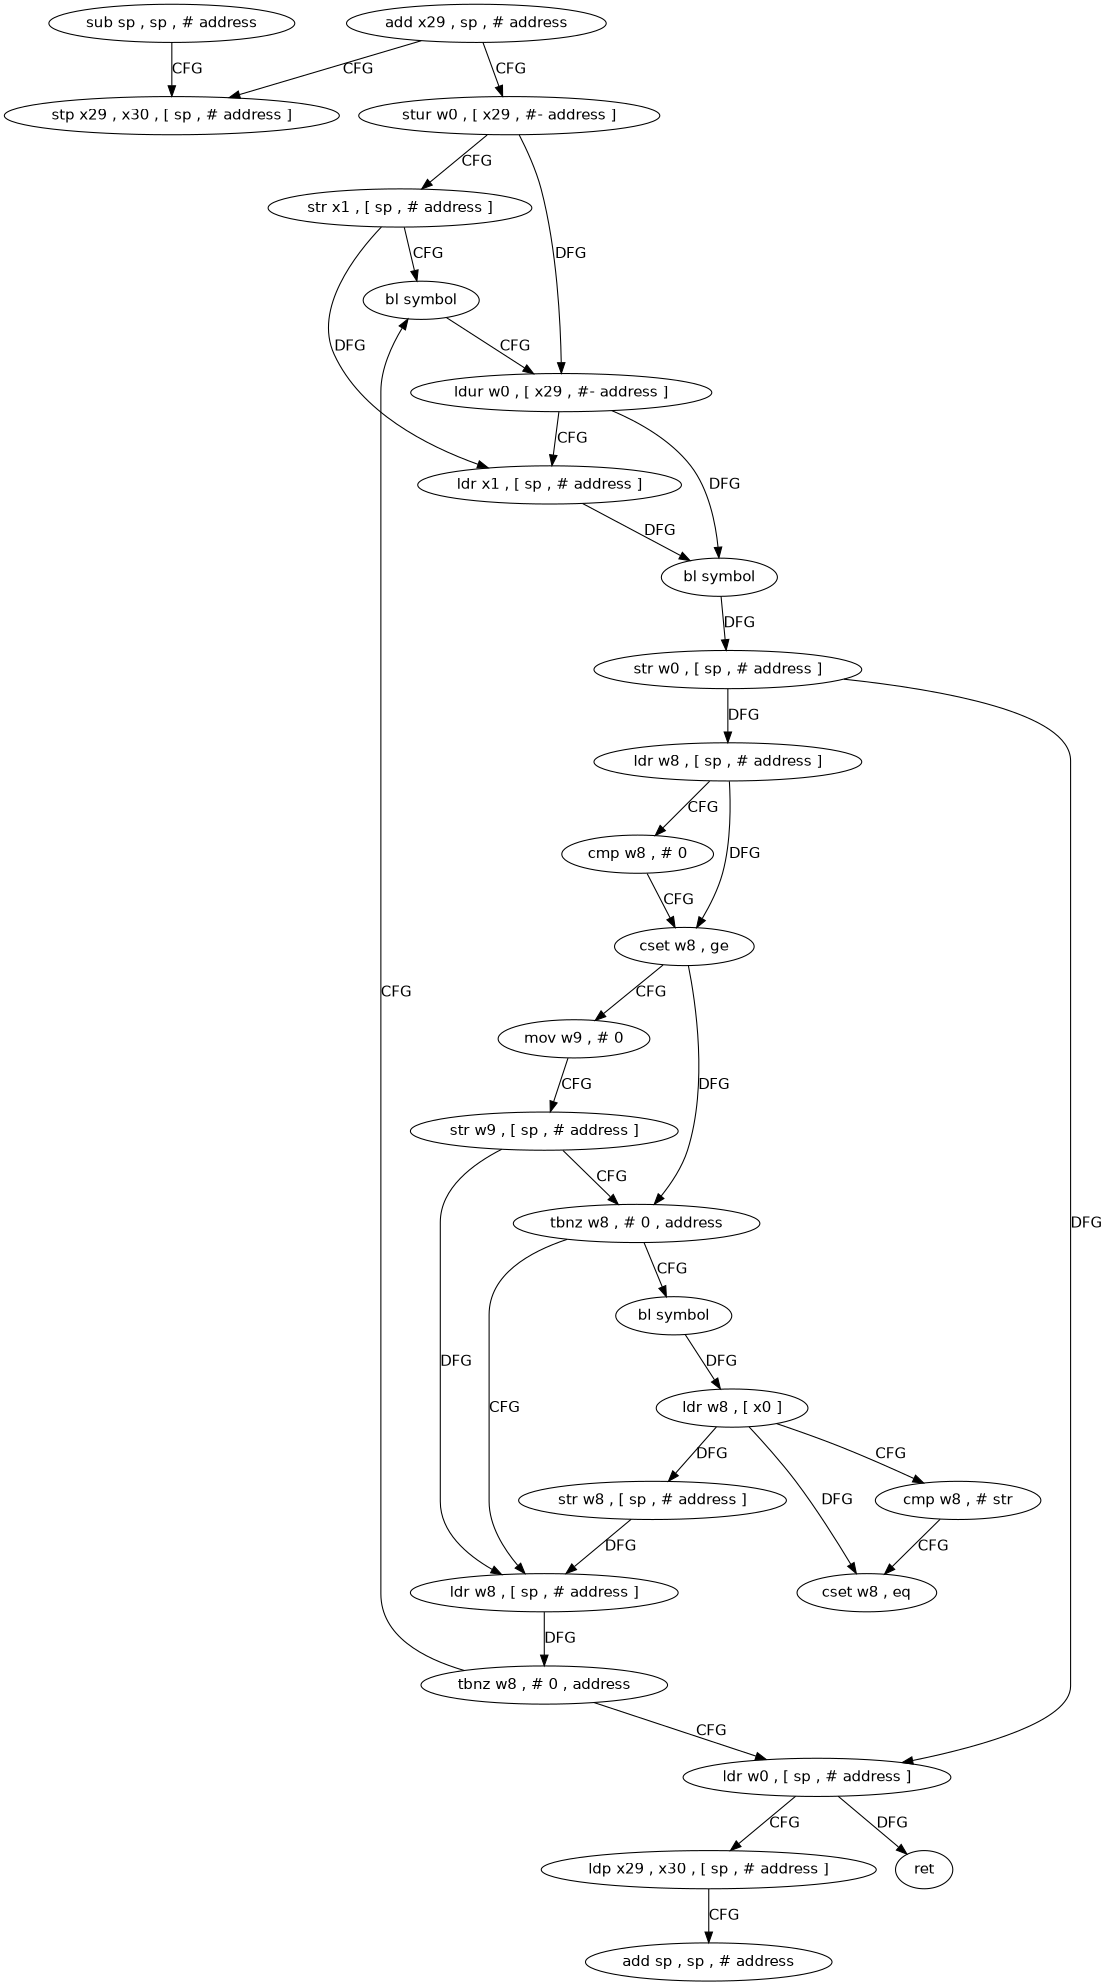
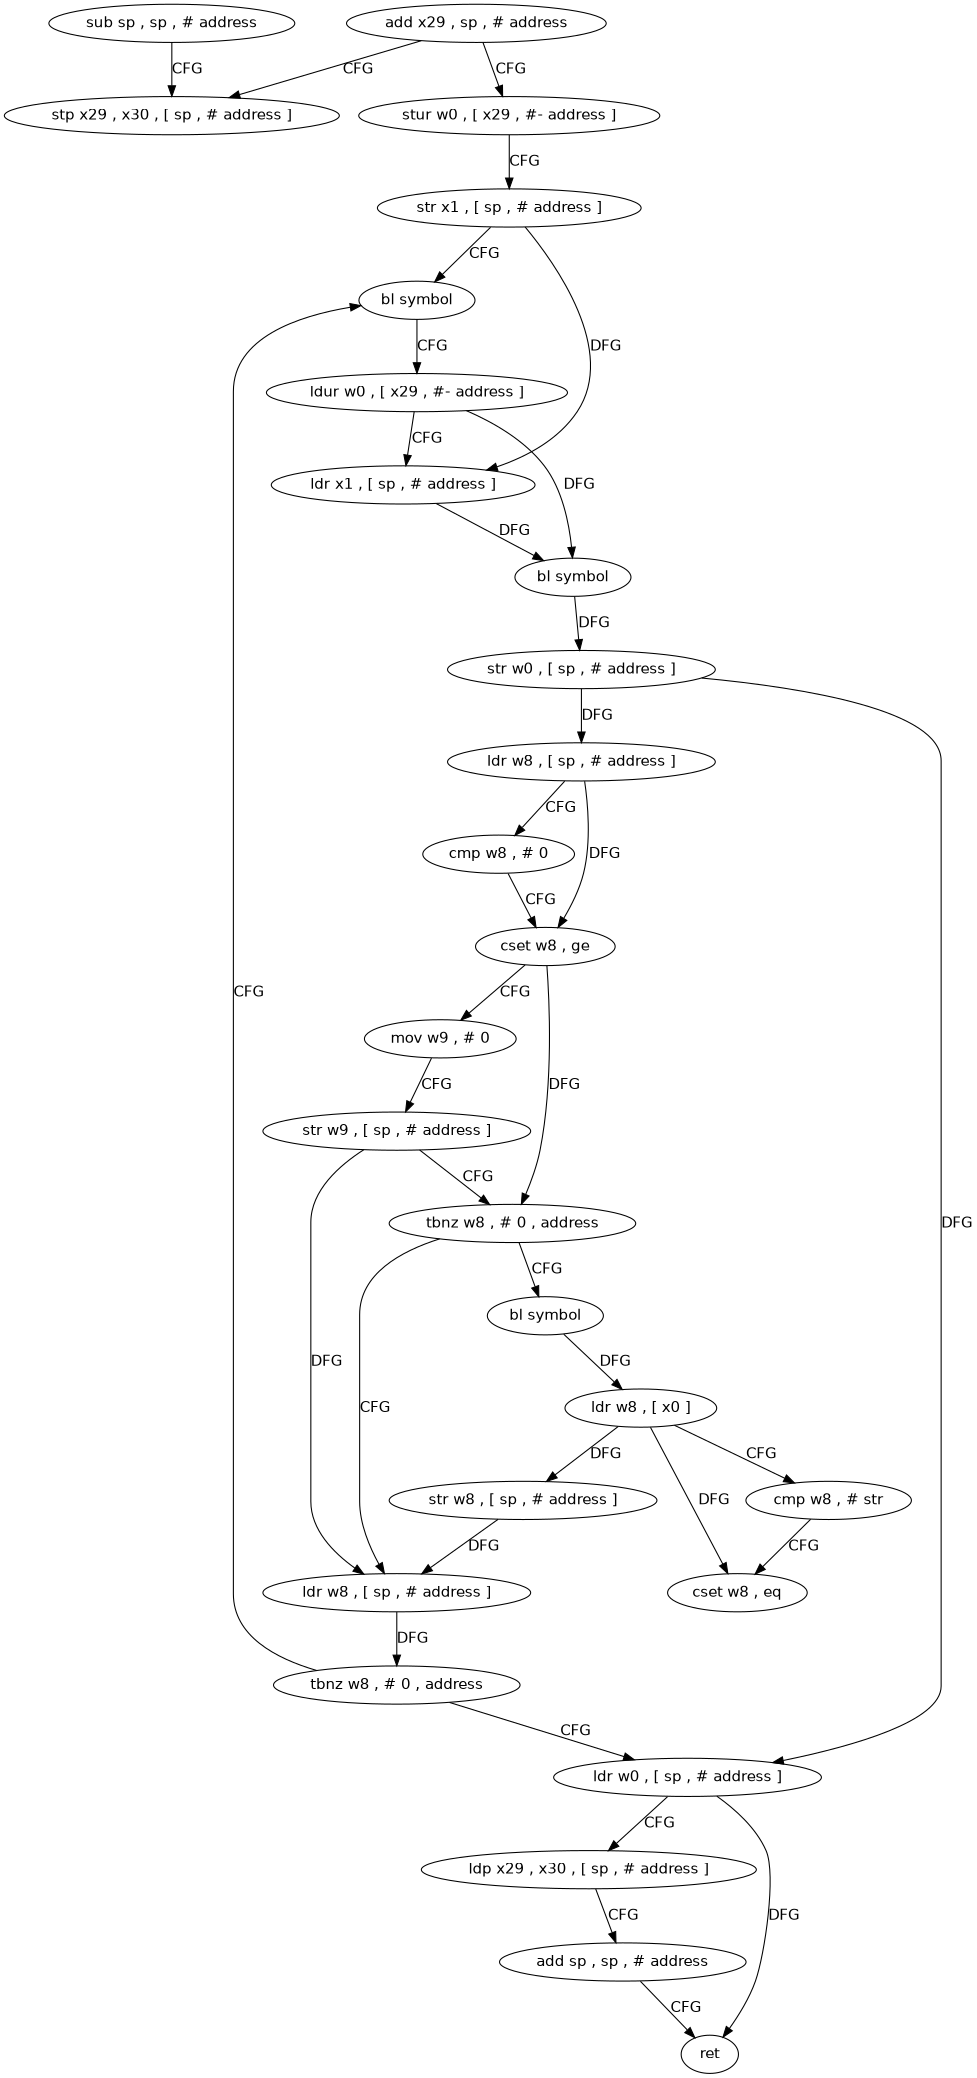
(552, 246) -> none
none -> (664, 2006)
